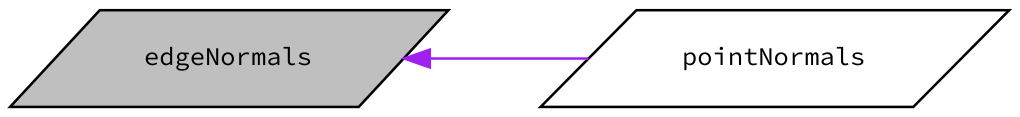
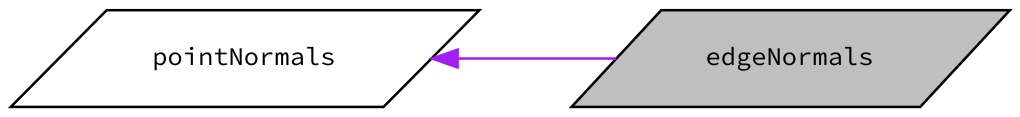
(509, 59) -> (537, 59)
